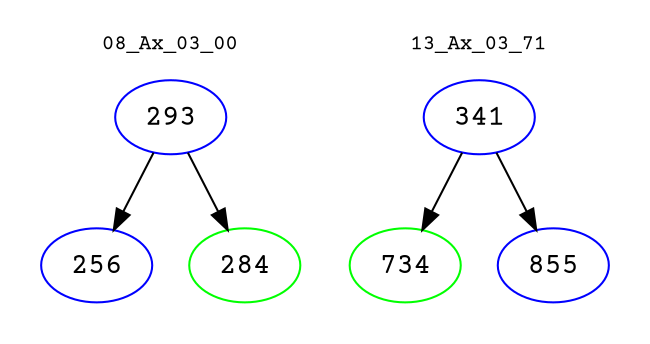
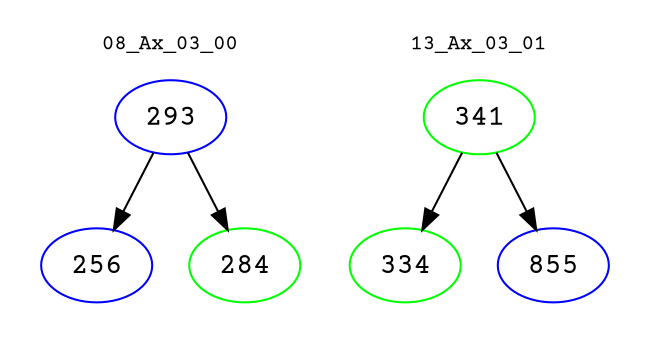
(479, 44) -> (479, 44)
(479, 117) -> (479, 117)
(405, 265) -> (405, 265)
